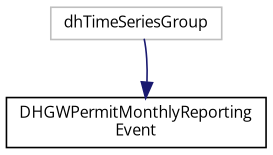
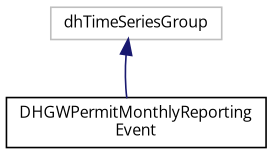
(147, 60) -> (125, 77)
